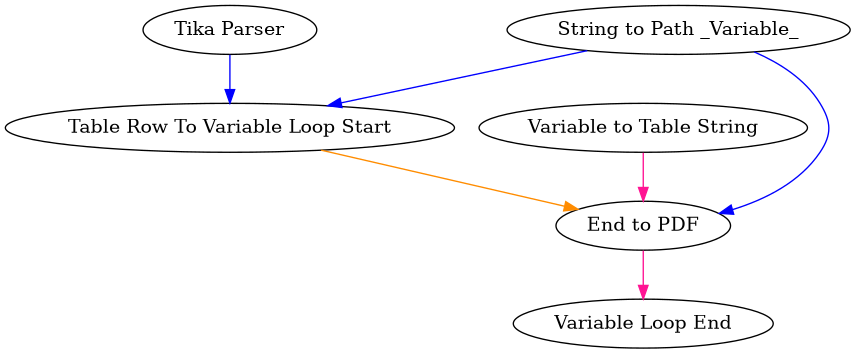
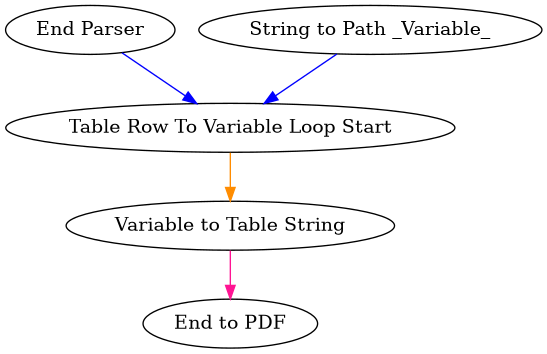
(230, 30) -> (90, 30)
(827, 139) -> none
(443, 178) -> (230, 170)
(643, 324) -> none
